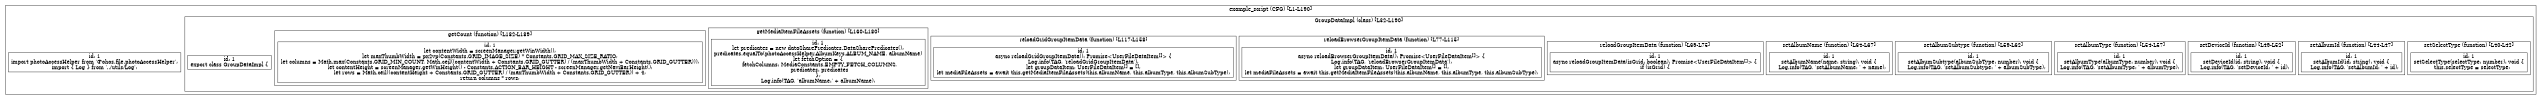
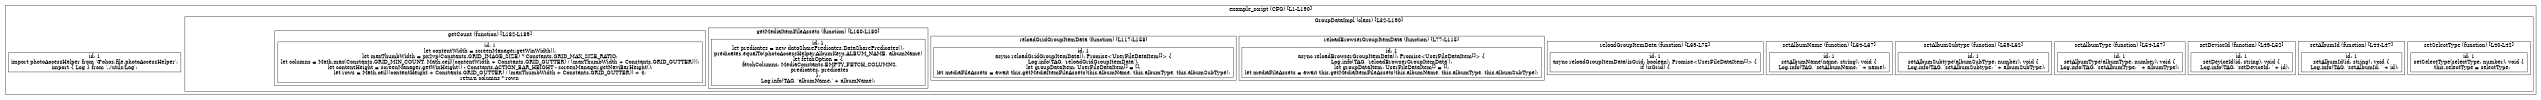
(229, 62) -> none
